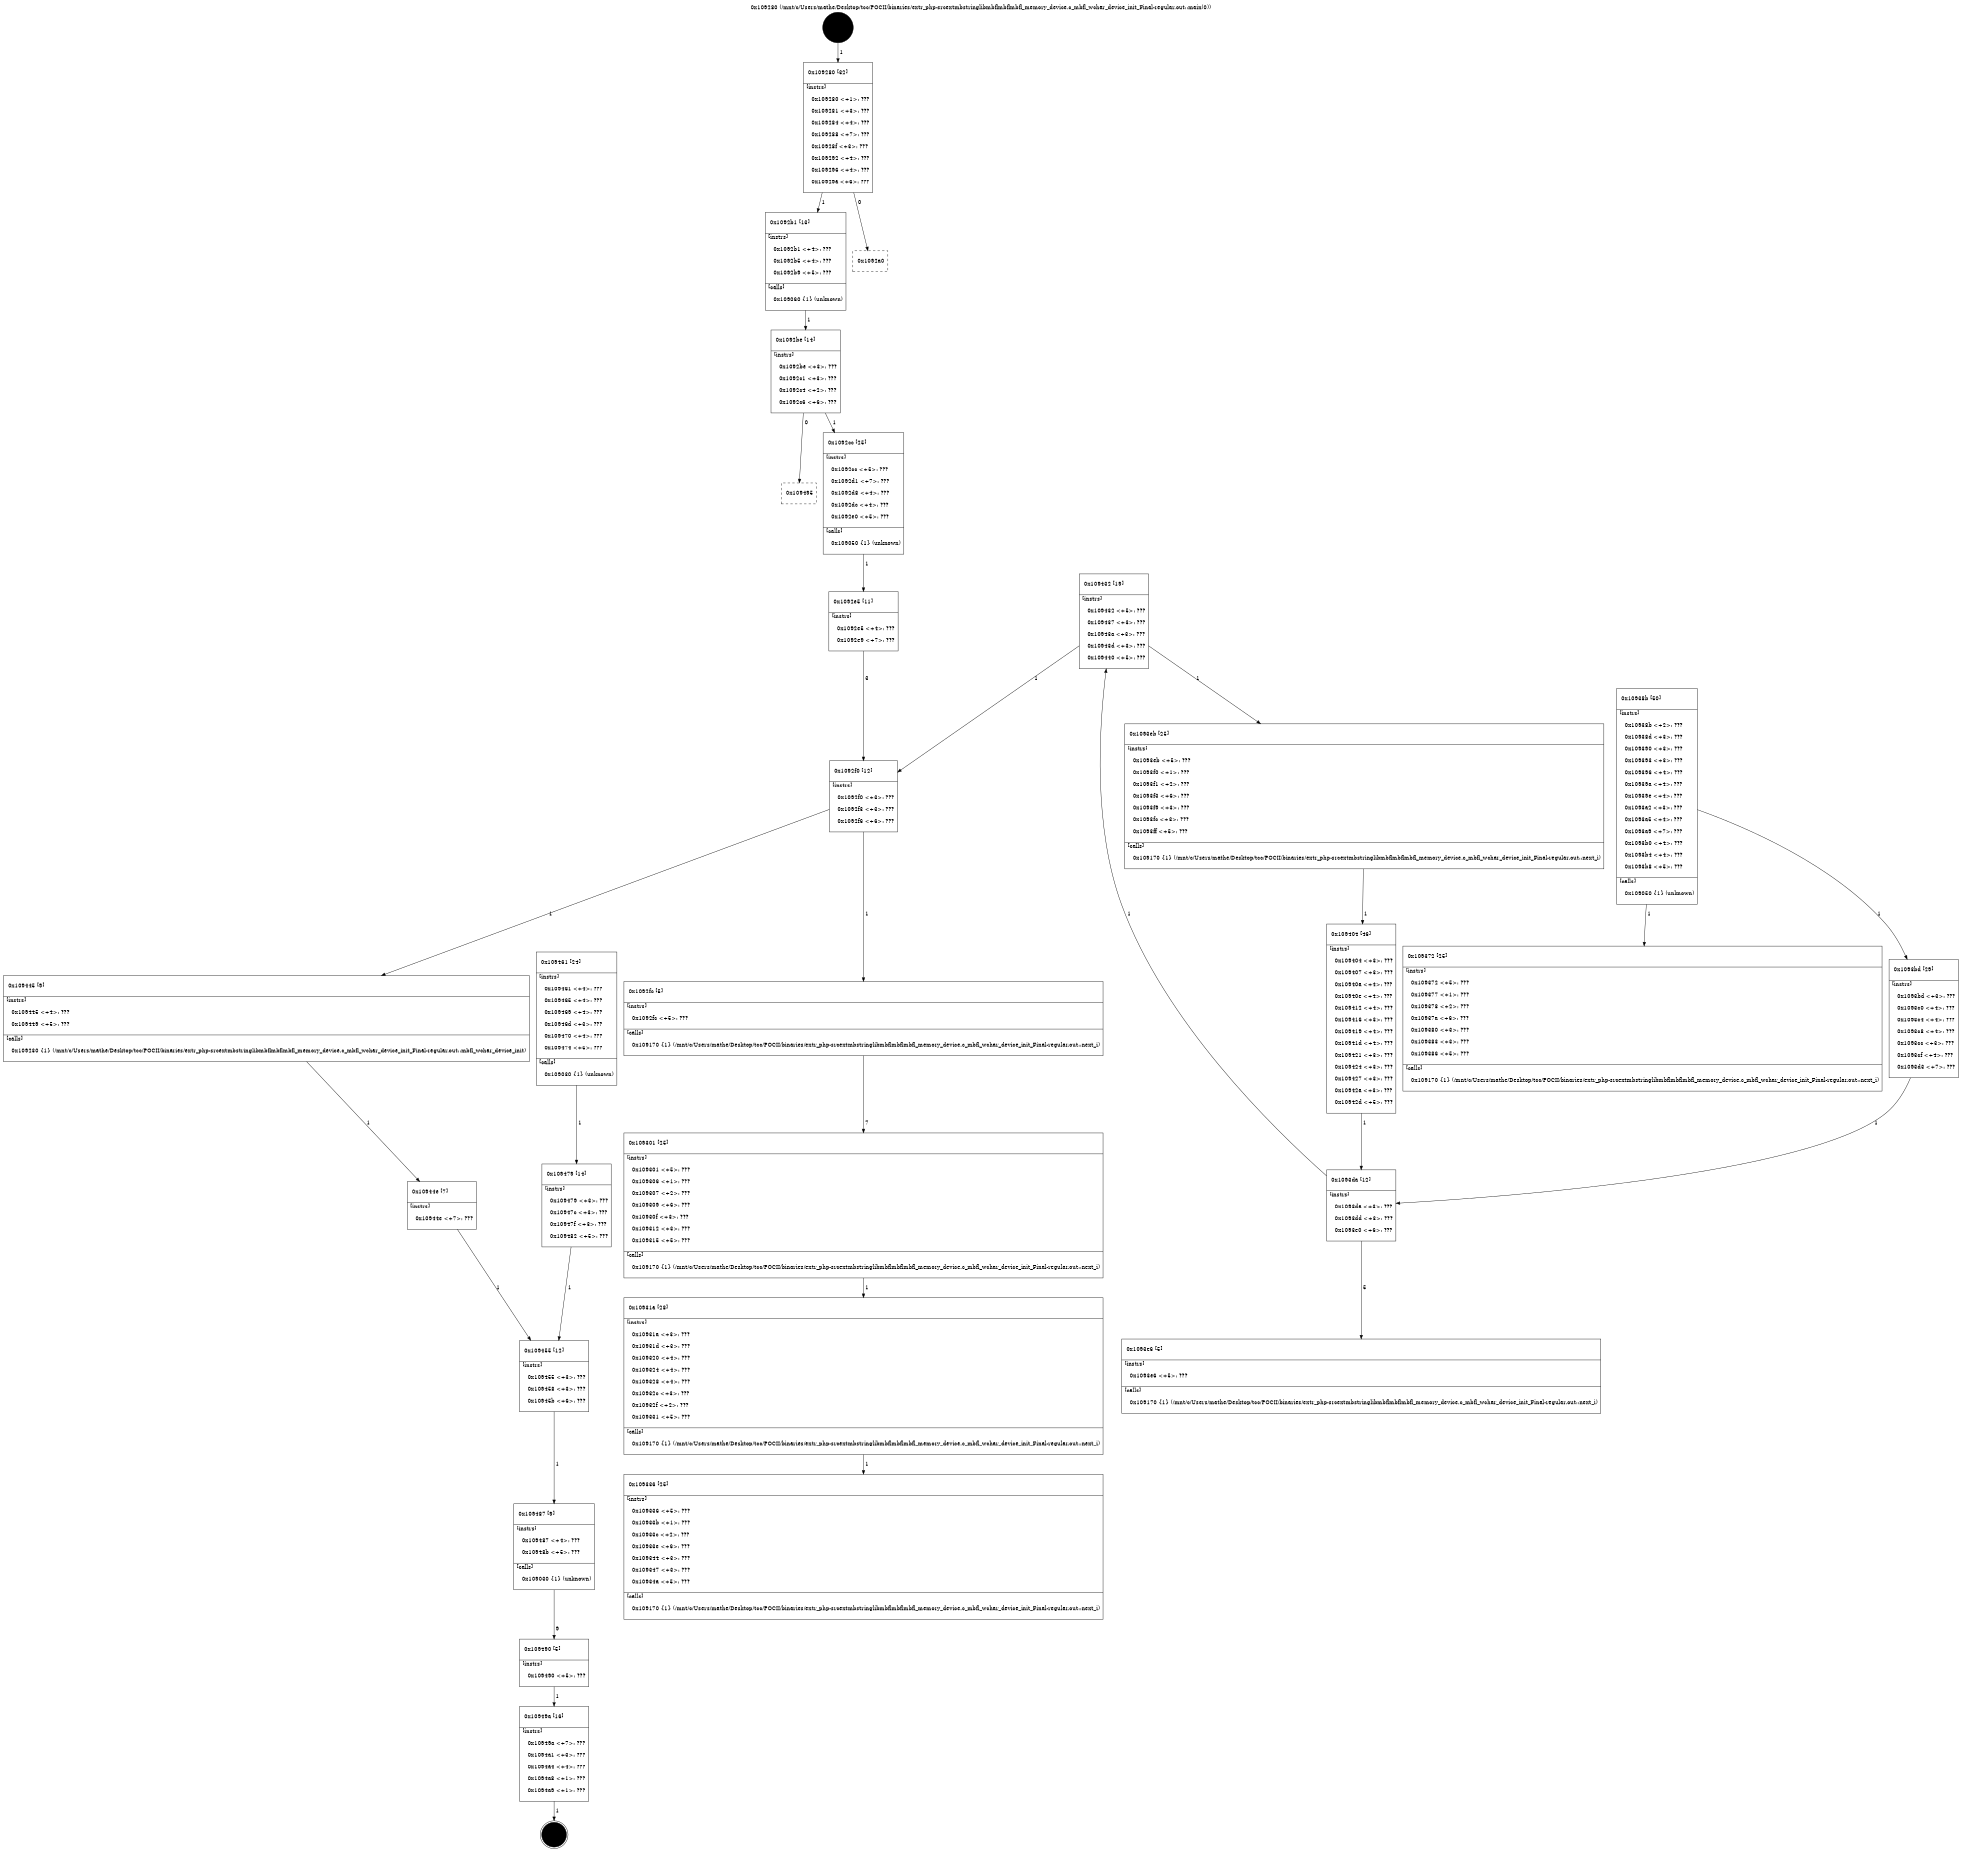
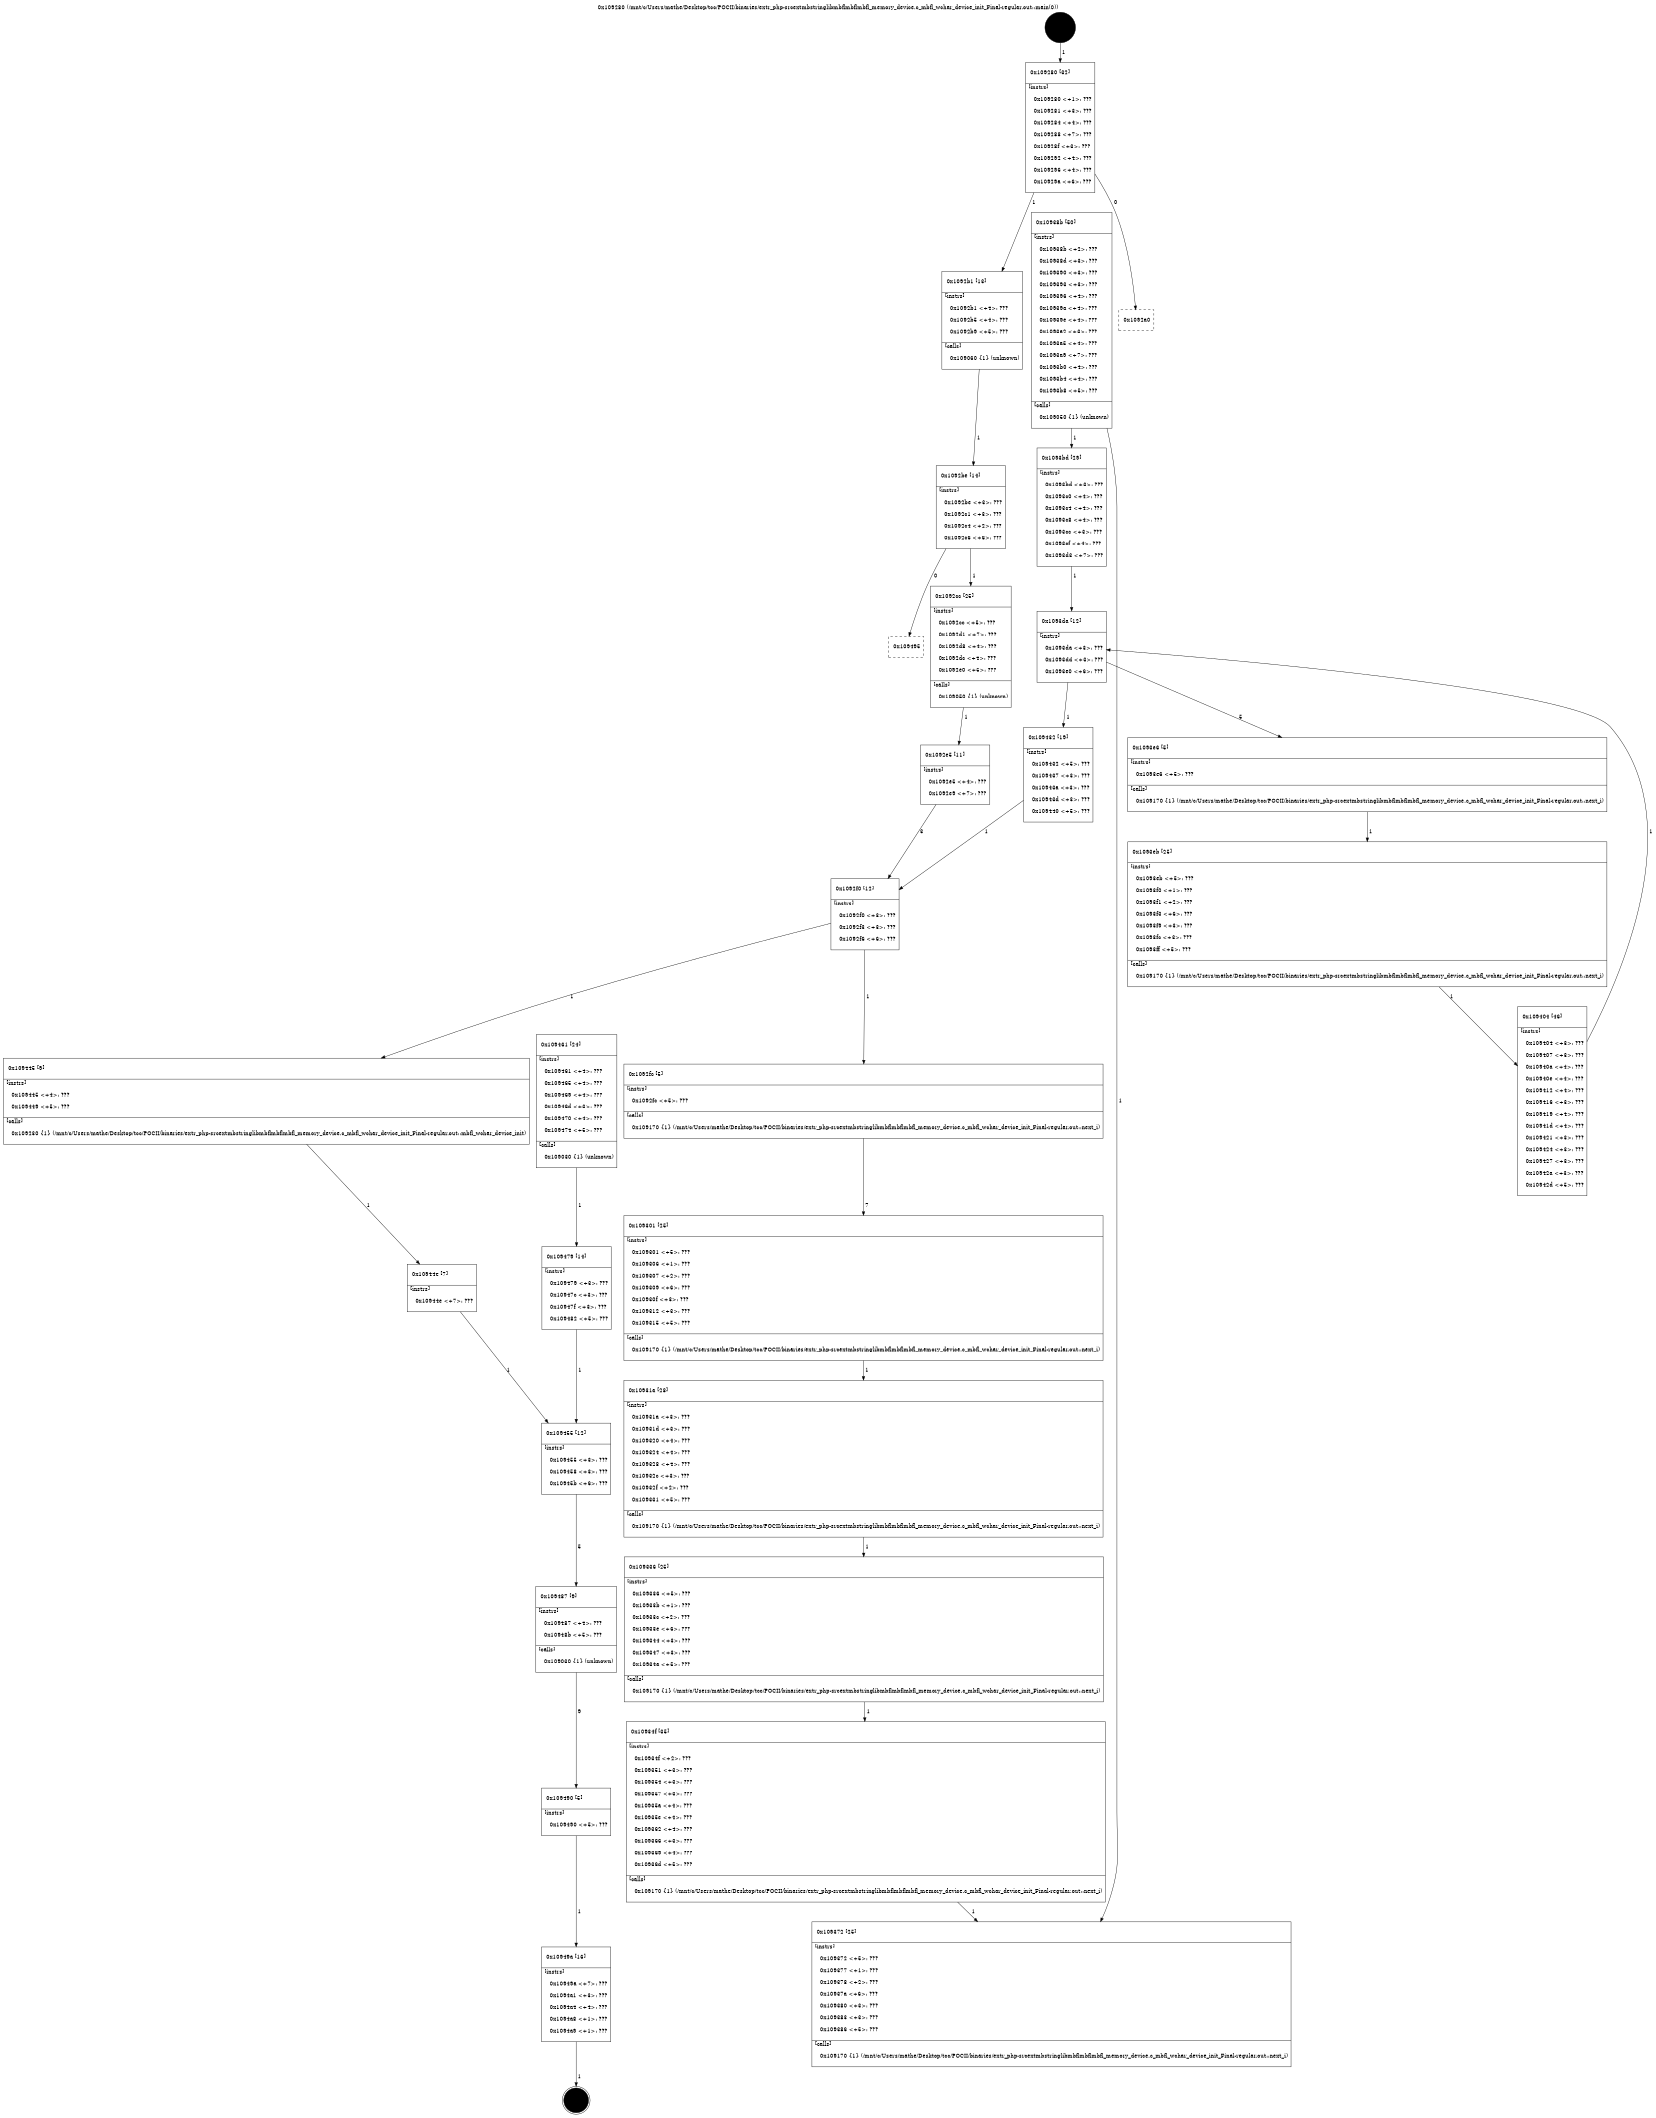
(1203, 684) -> (1367, 825)
(557, 1464) -> (579, 1547)
none -> (866, 1812)
